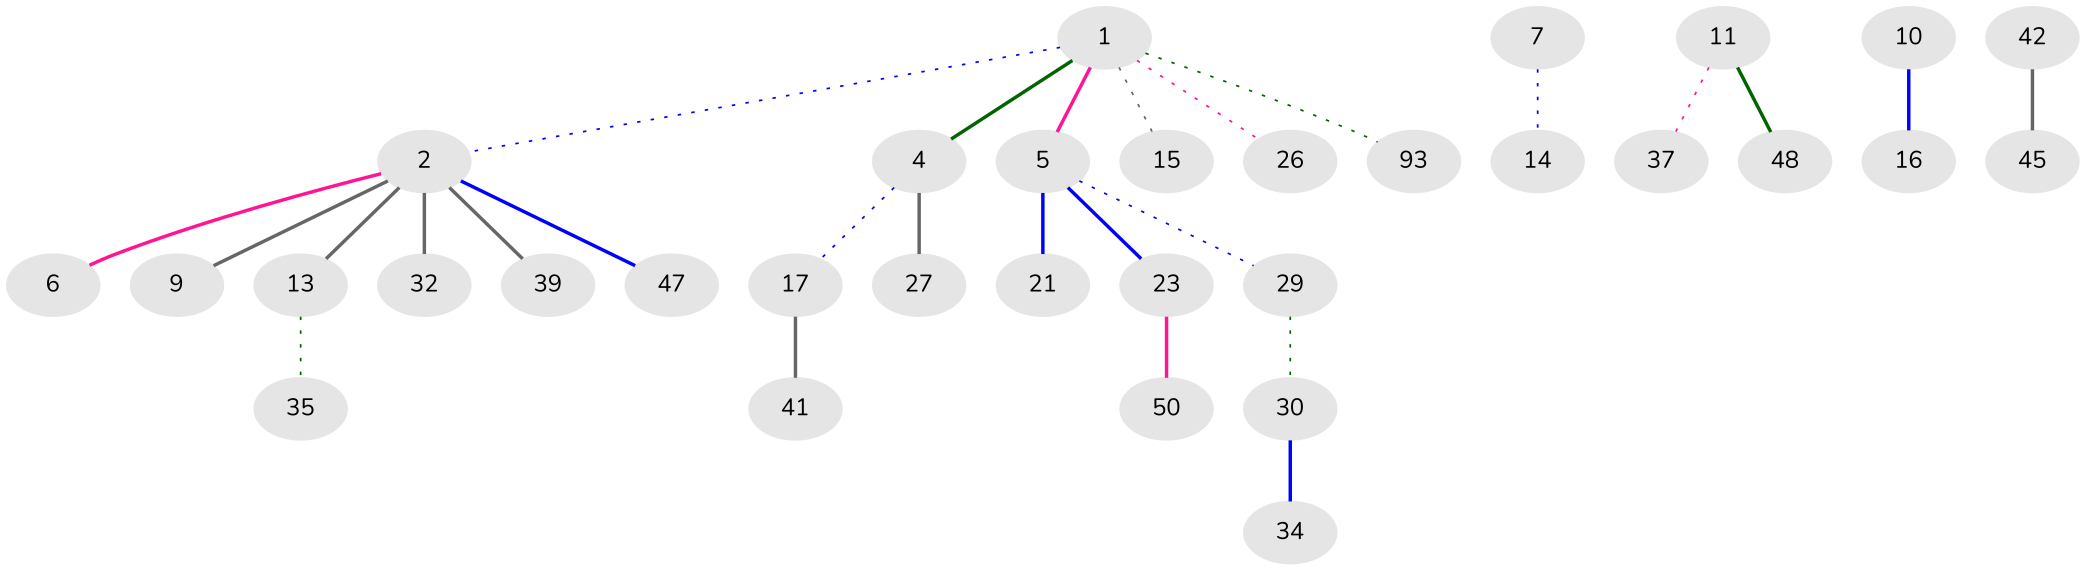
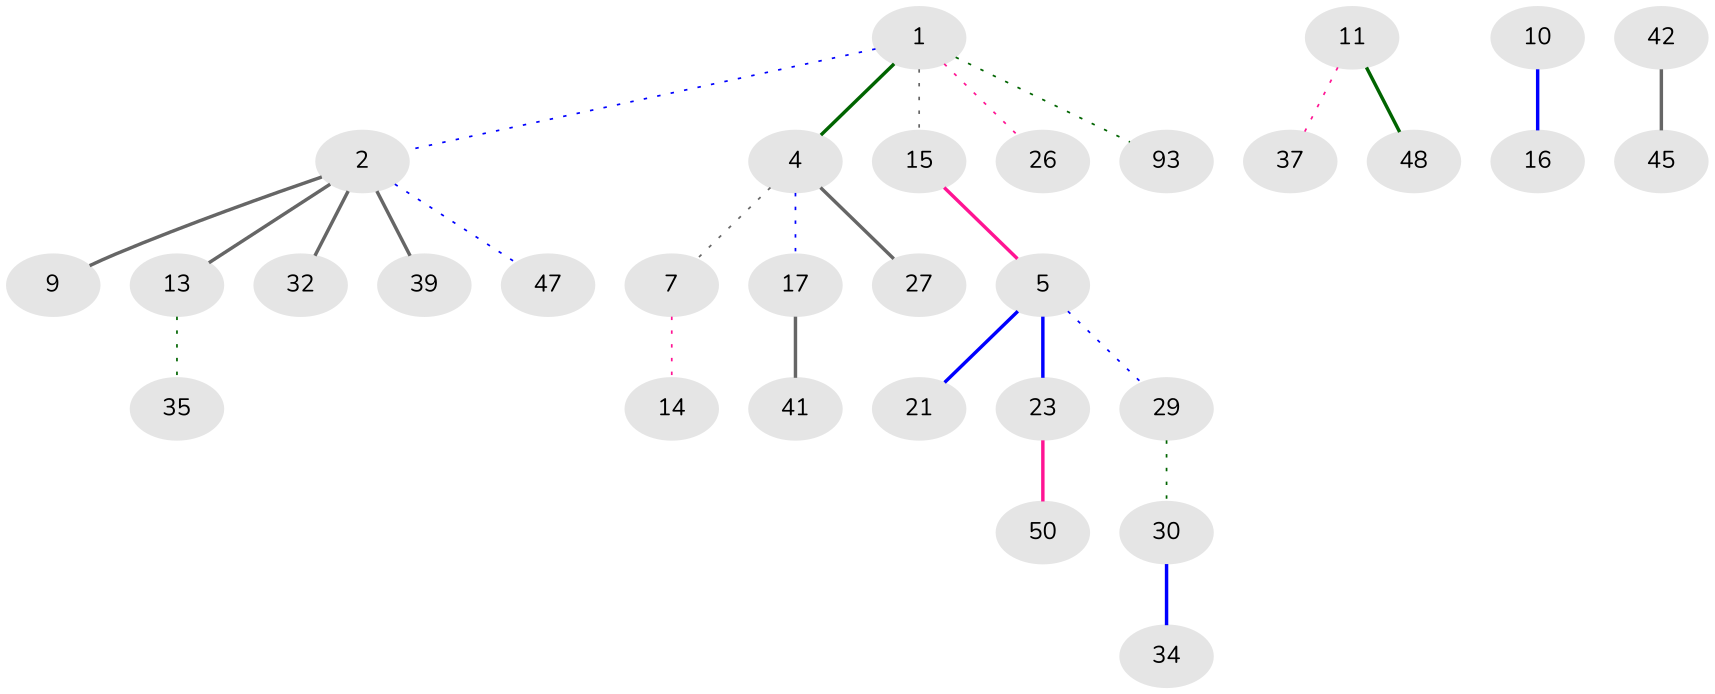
(1074, 100) -> (981, 223)
(1538, 100) -> (672, 347)
(548, 223) -> (455, 223)
none -> (734, 223)
(53, 285) -> none
